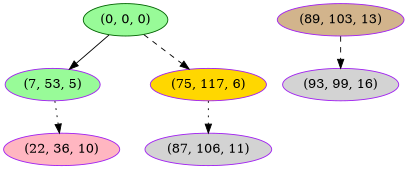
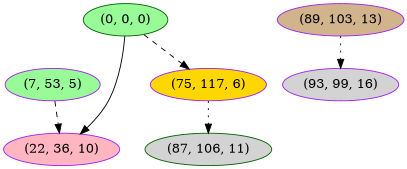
(341, 48) -> (341, 48)
(93, 49) -> (115, 86)
(57, 113) -> (57, 113)
(208, 149) -> (208, 149)
